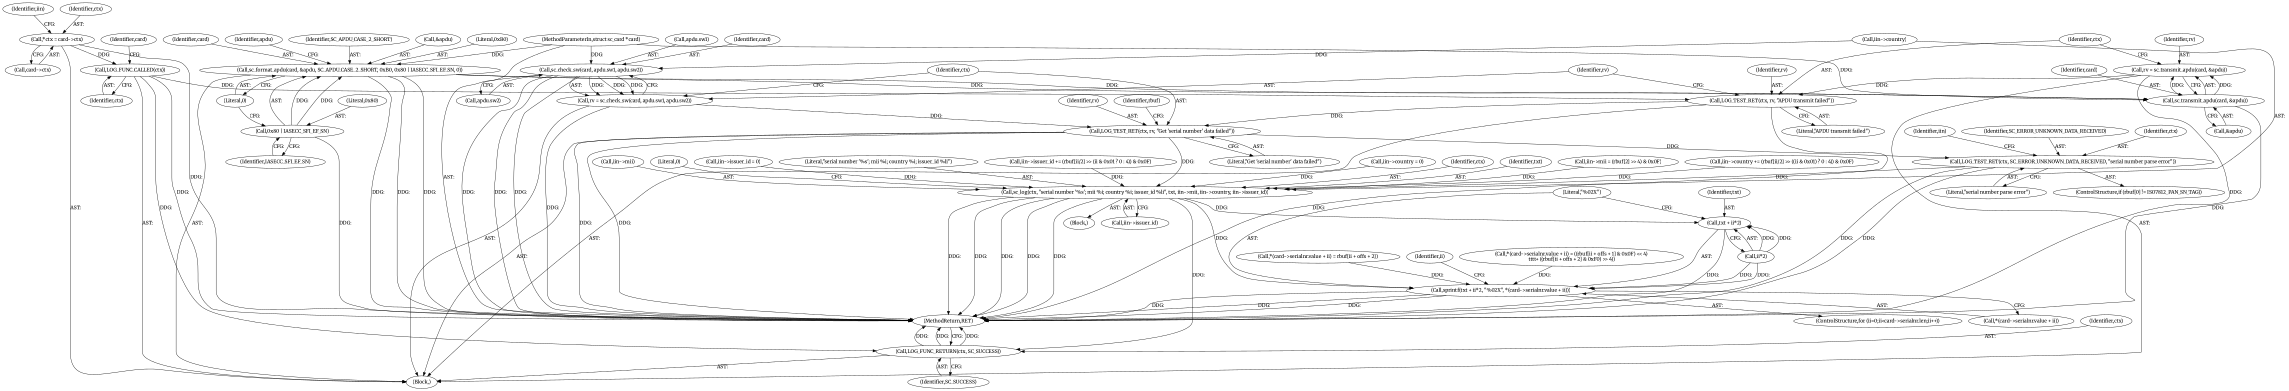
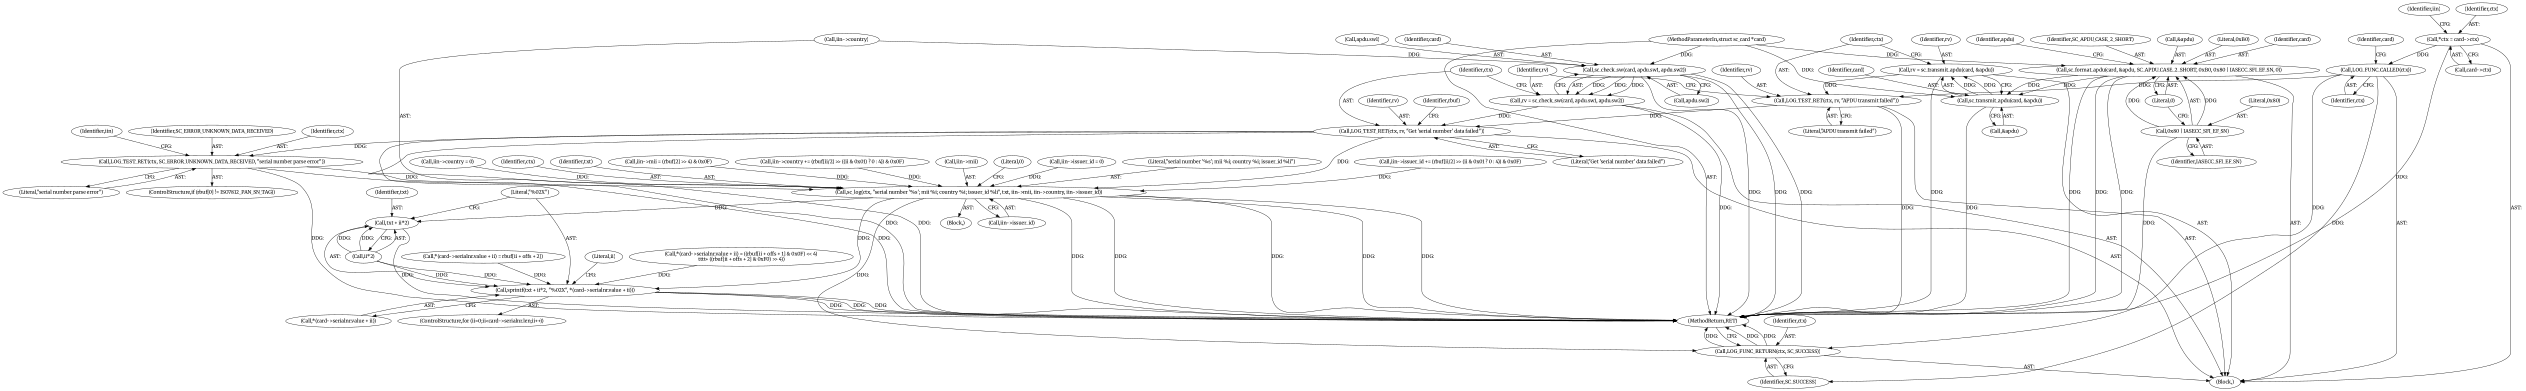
(279, 147) -> (2208, 147)
(1430, 257) -> (604, 257)
(434, 317) -> (2186, 319)
